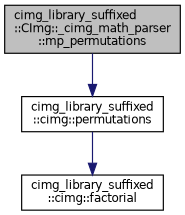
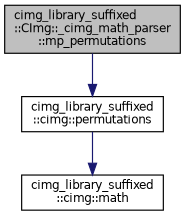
(92, 193) -> (92, 193)
